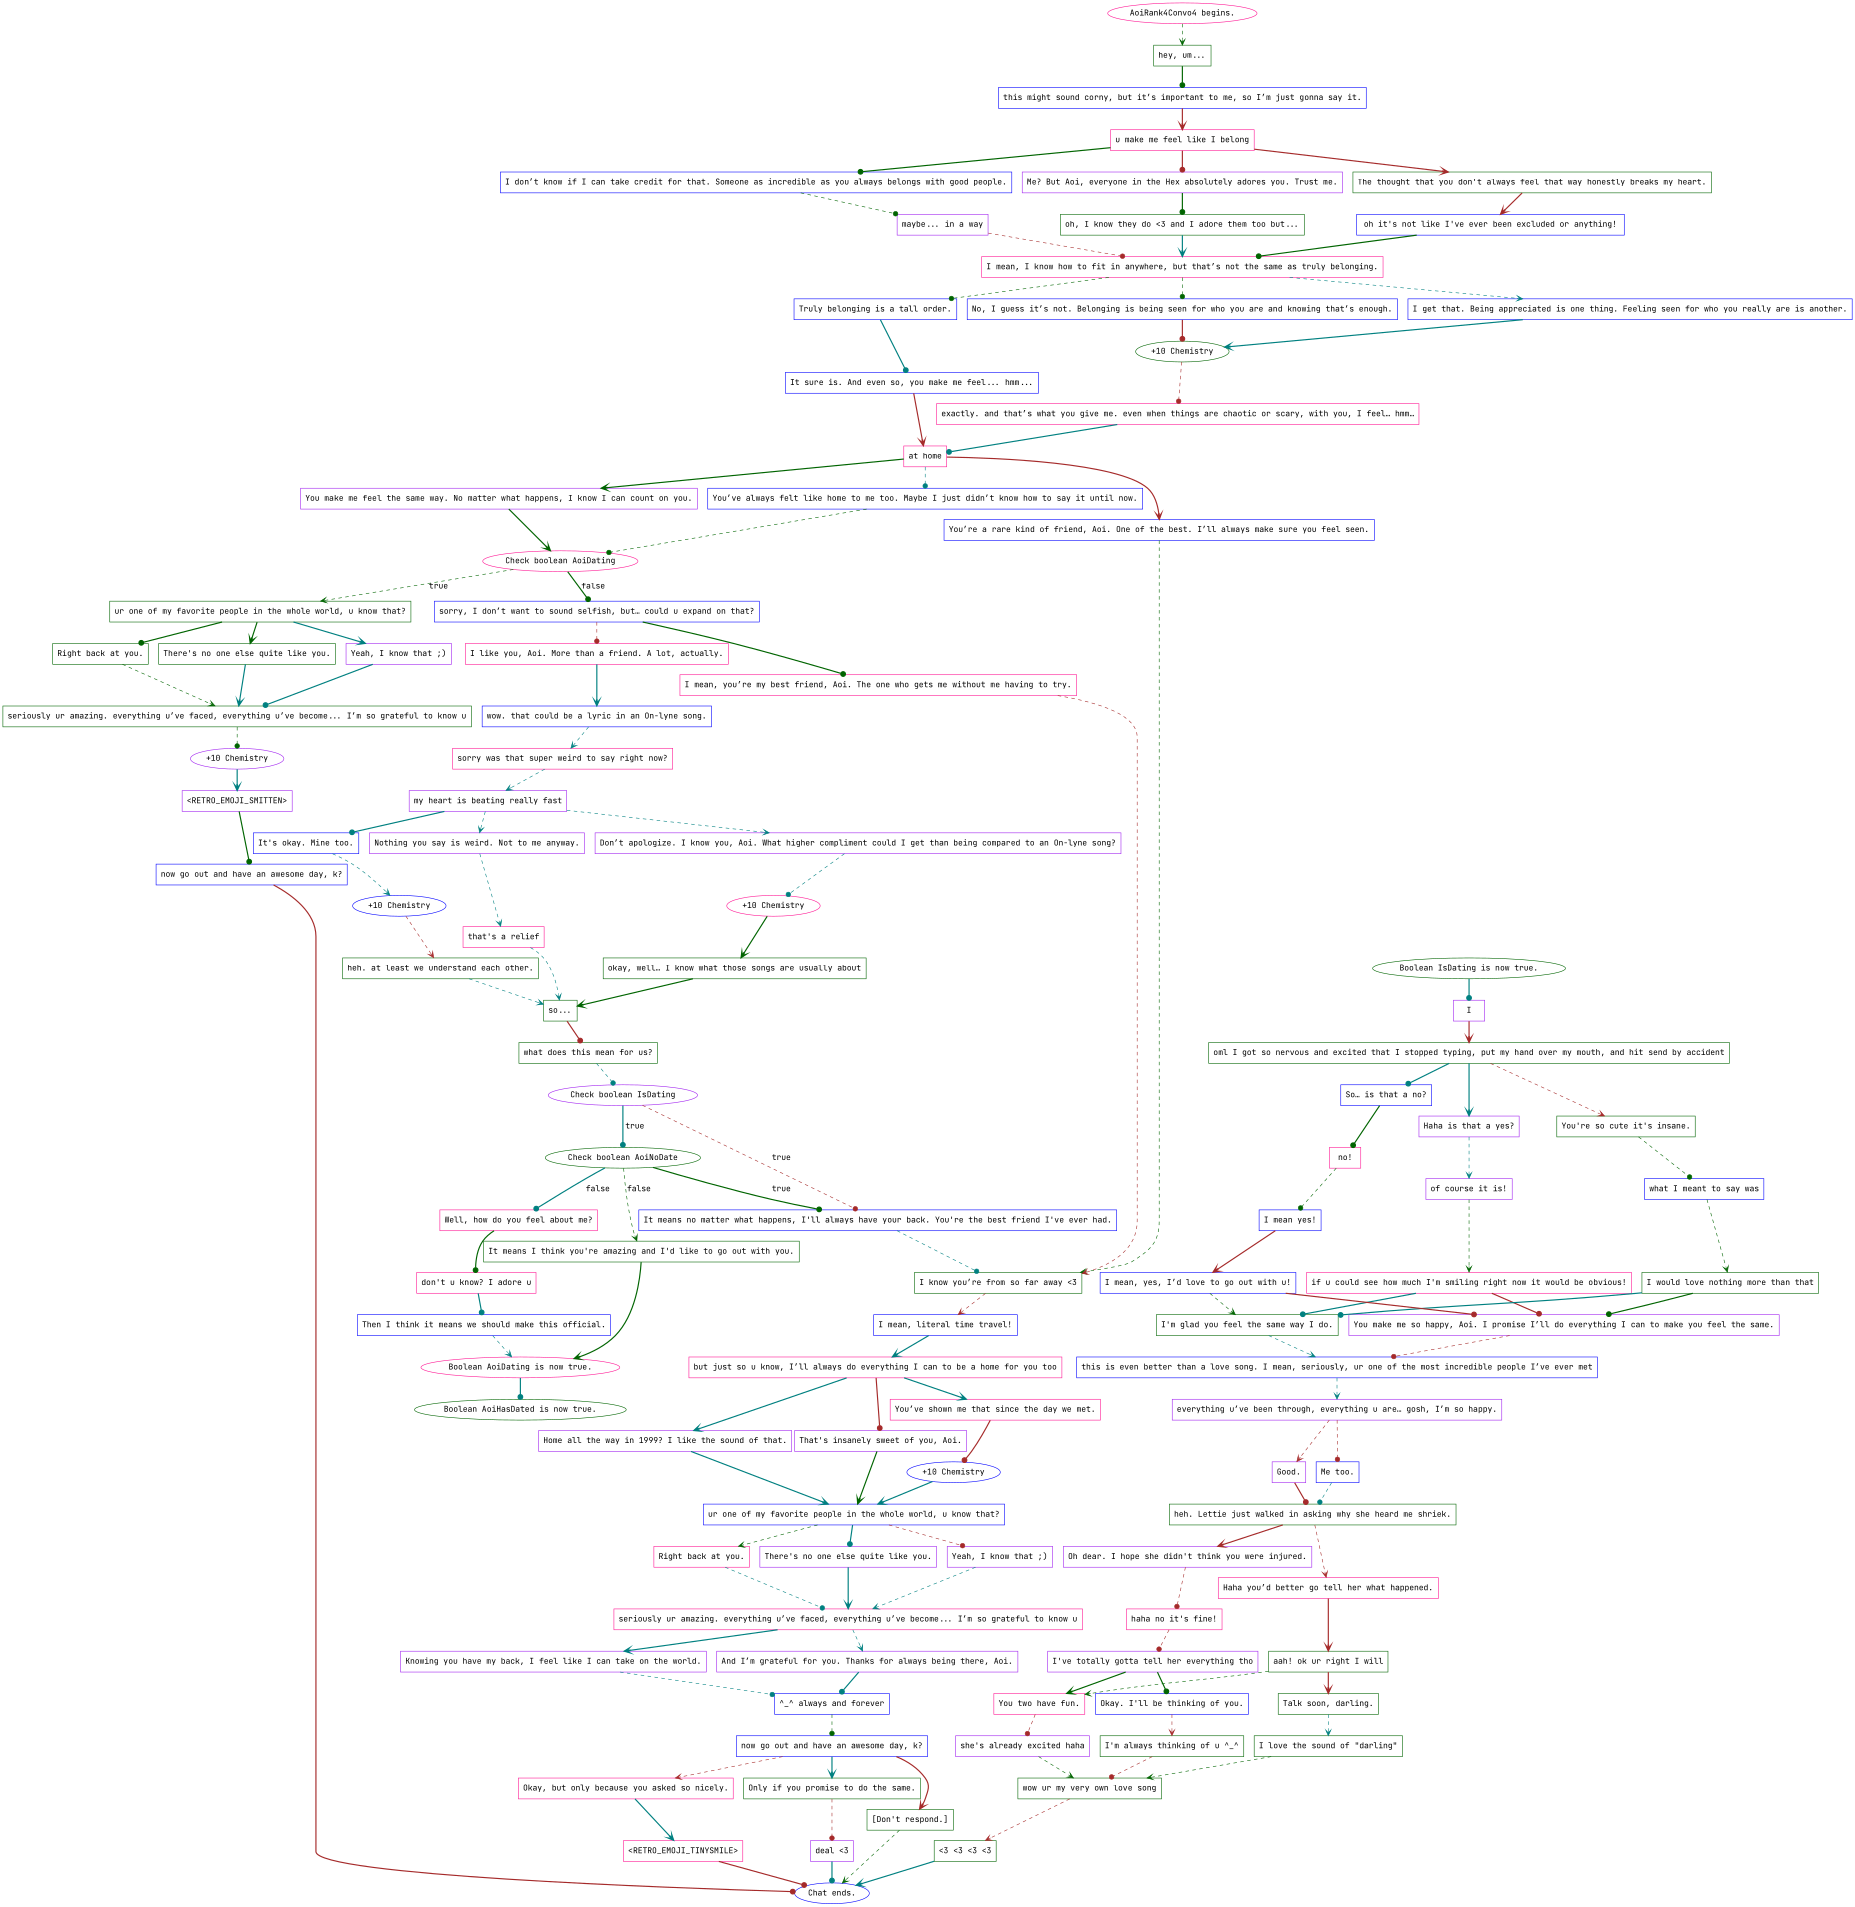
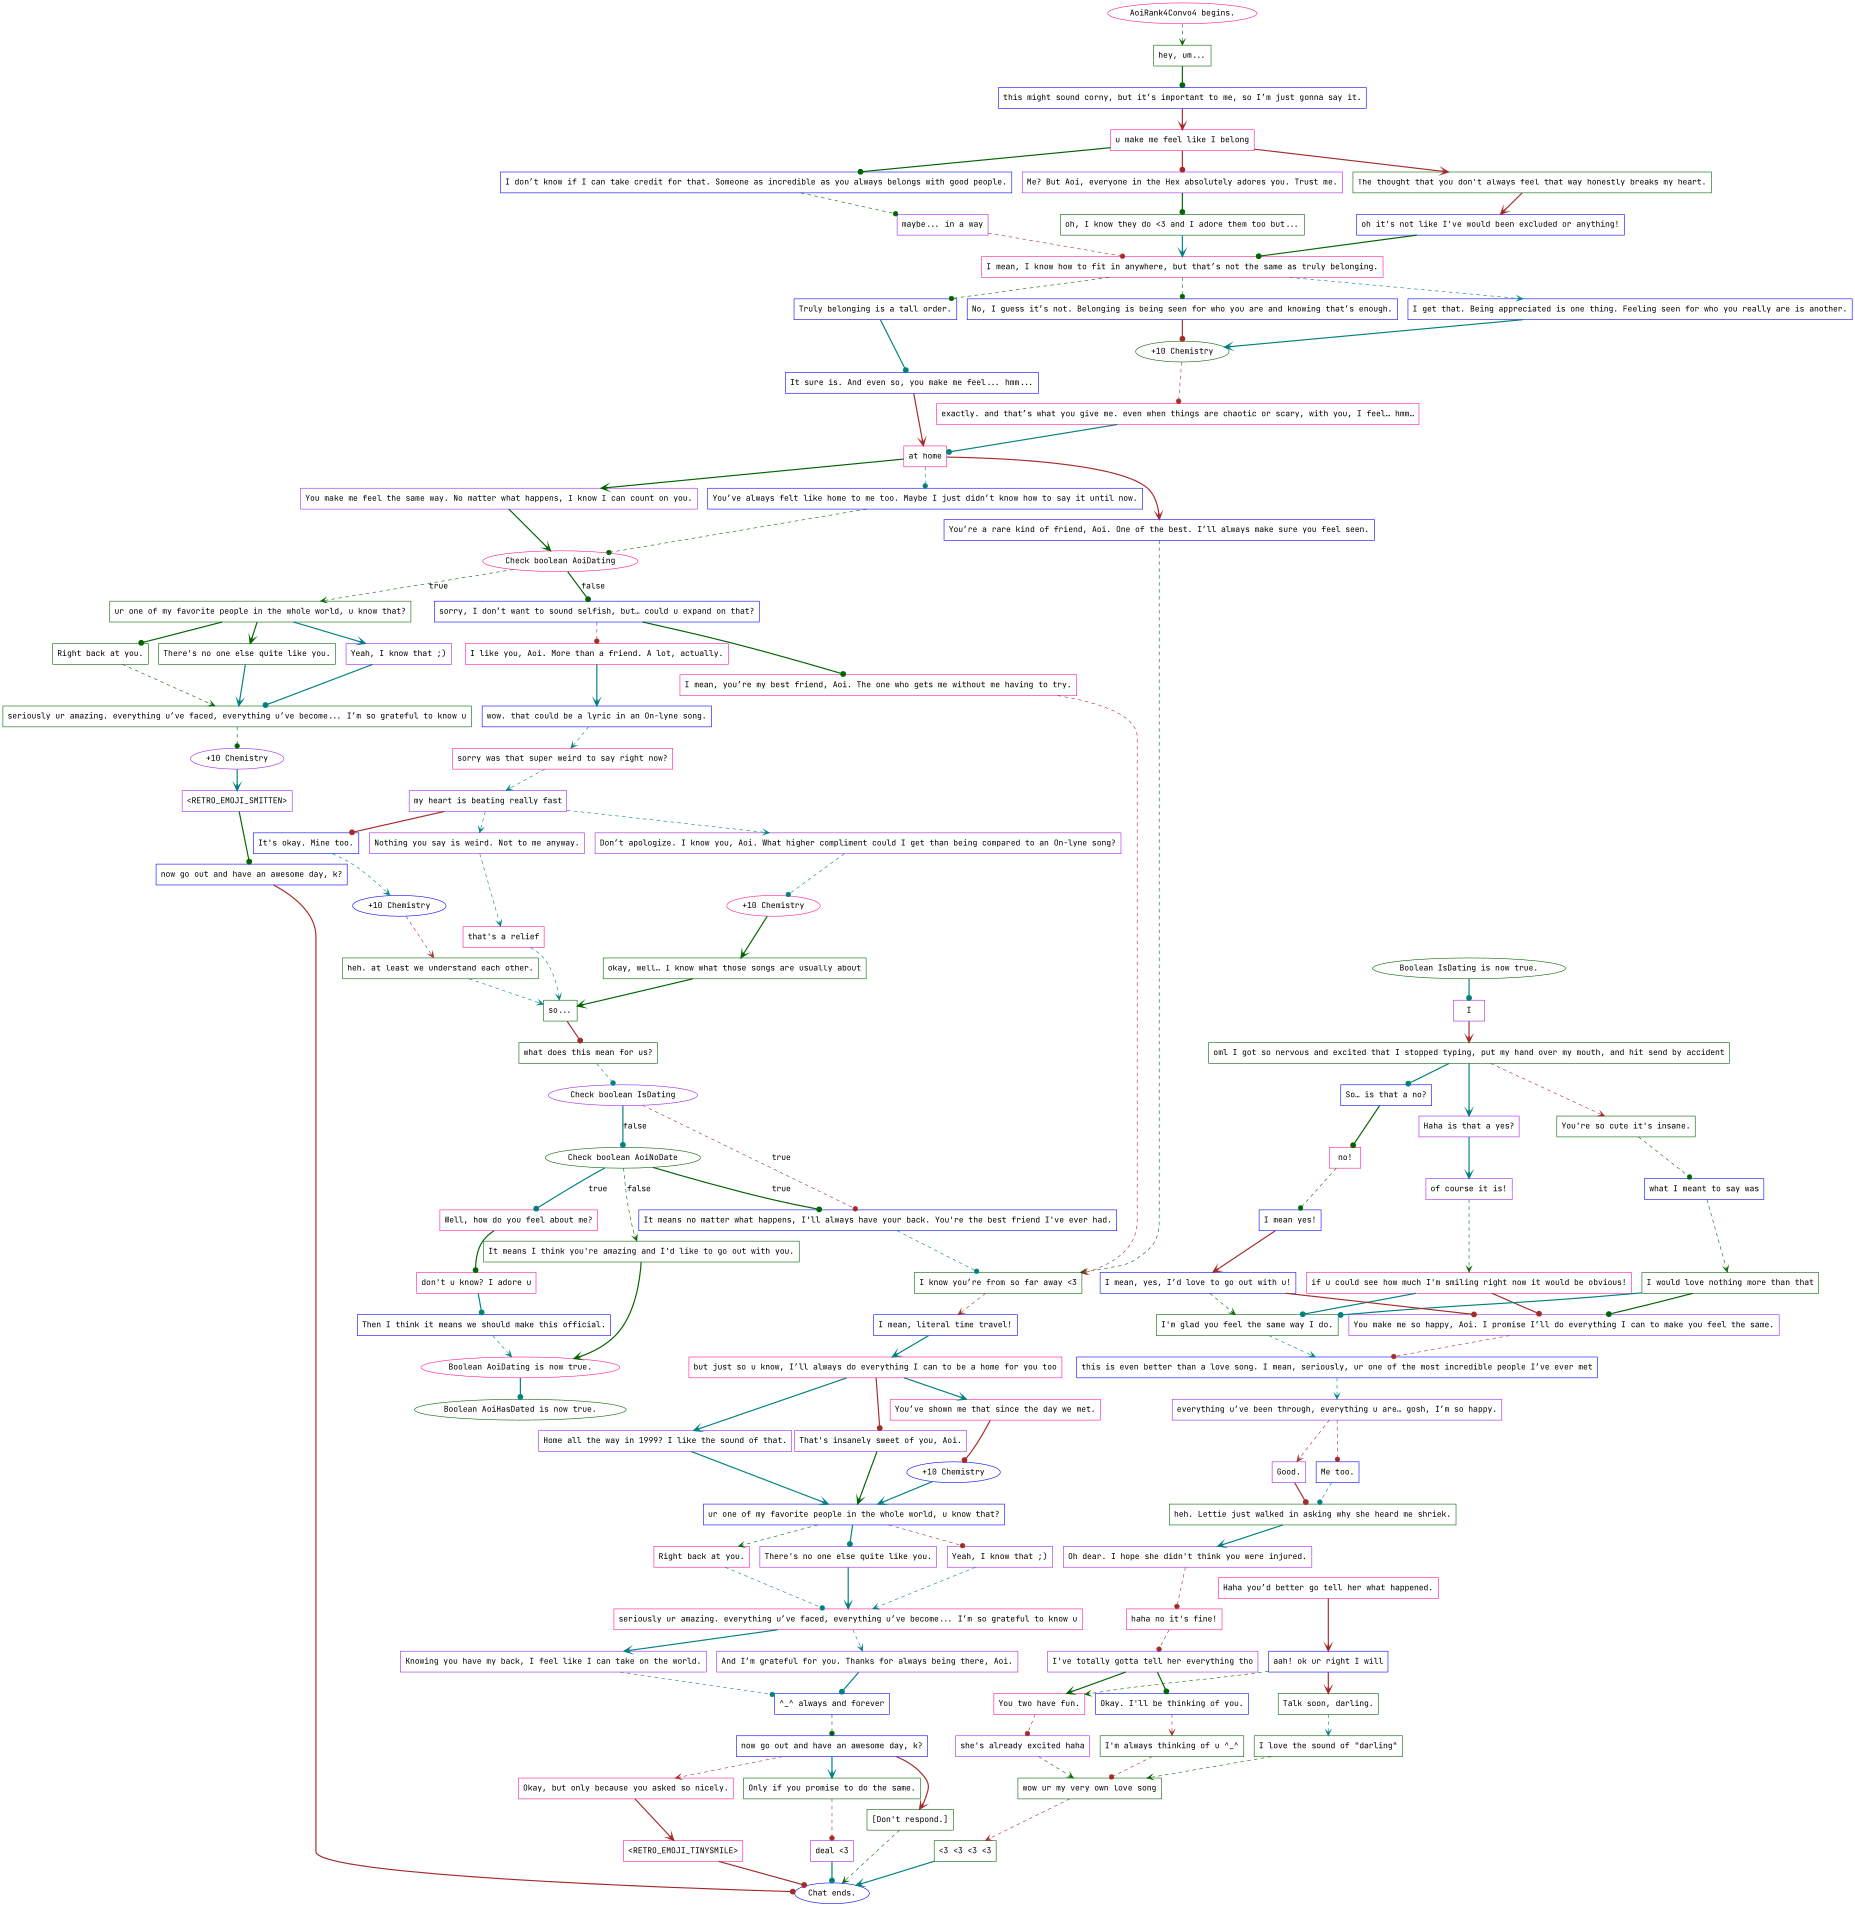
(1490, 225) -> (1490, 225)
(399, 822) -> (399, 822)
(635, 1126) -> (635, 1126)
(1469, 1155) -> (1469, 1155)
(598, 1189) -> (598, 1189)
(1253, 1535) -> (1253, 1535)
(1320, 1548) -> none
(1328, 1662) -> (1328, 1662)
(652, 1818) -> (652, 1818)
